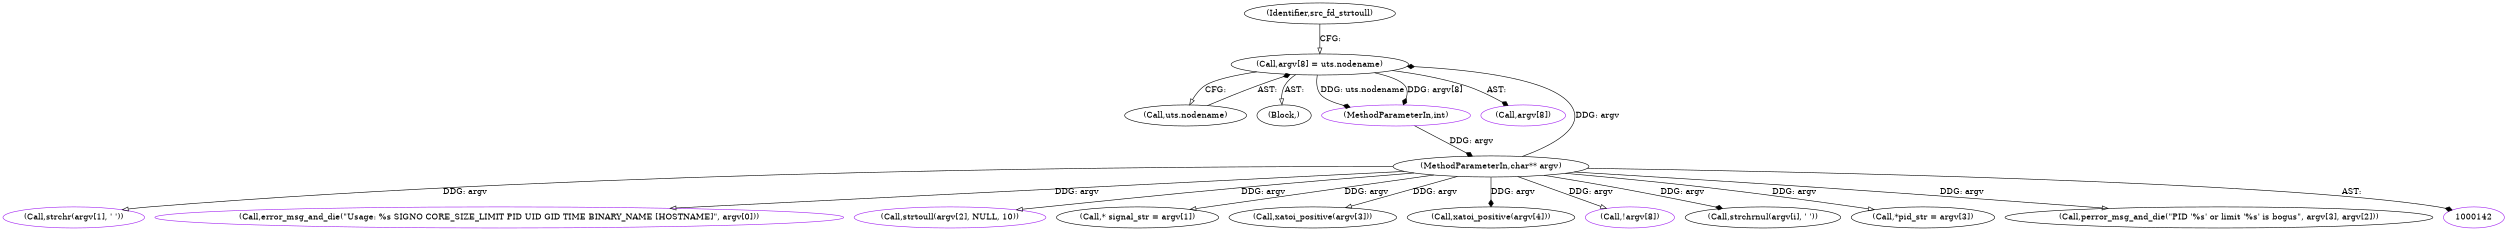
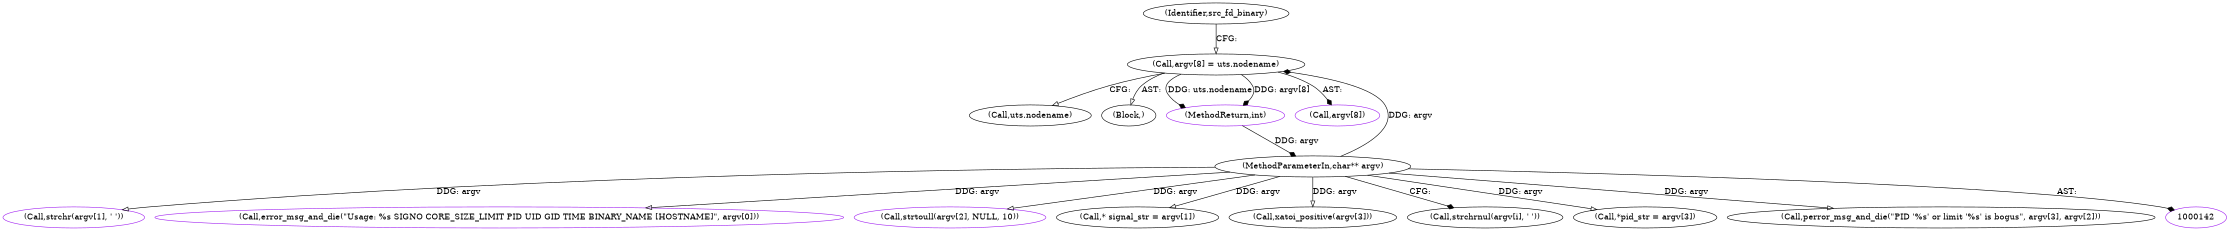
(1320, 13) -> (1216, 13)
(1245, 90) -> none
(1396, 115) -> (1225, 115)
(1683, 192) -> (1422, 192)
(1491, 217) -> none
(1630, 217) -> none
